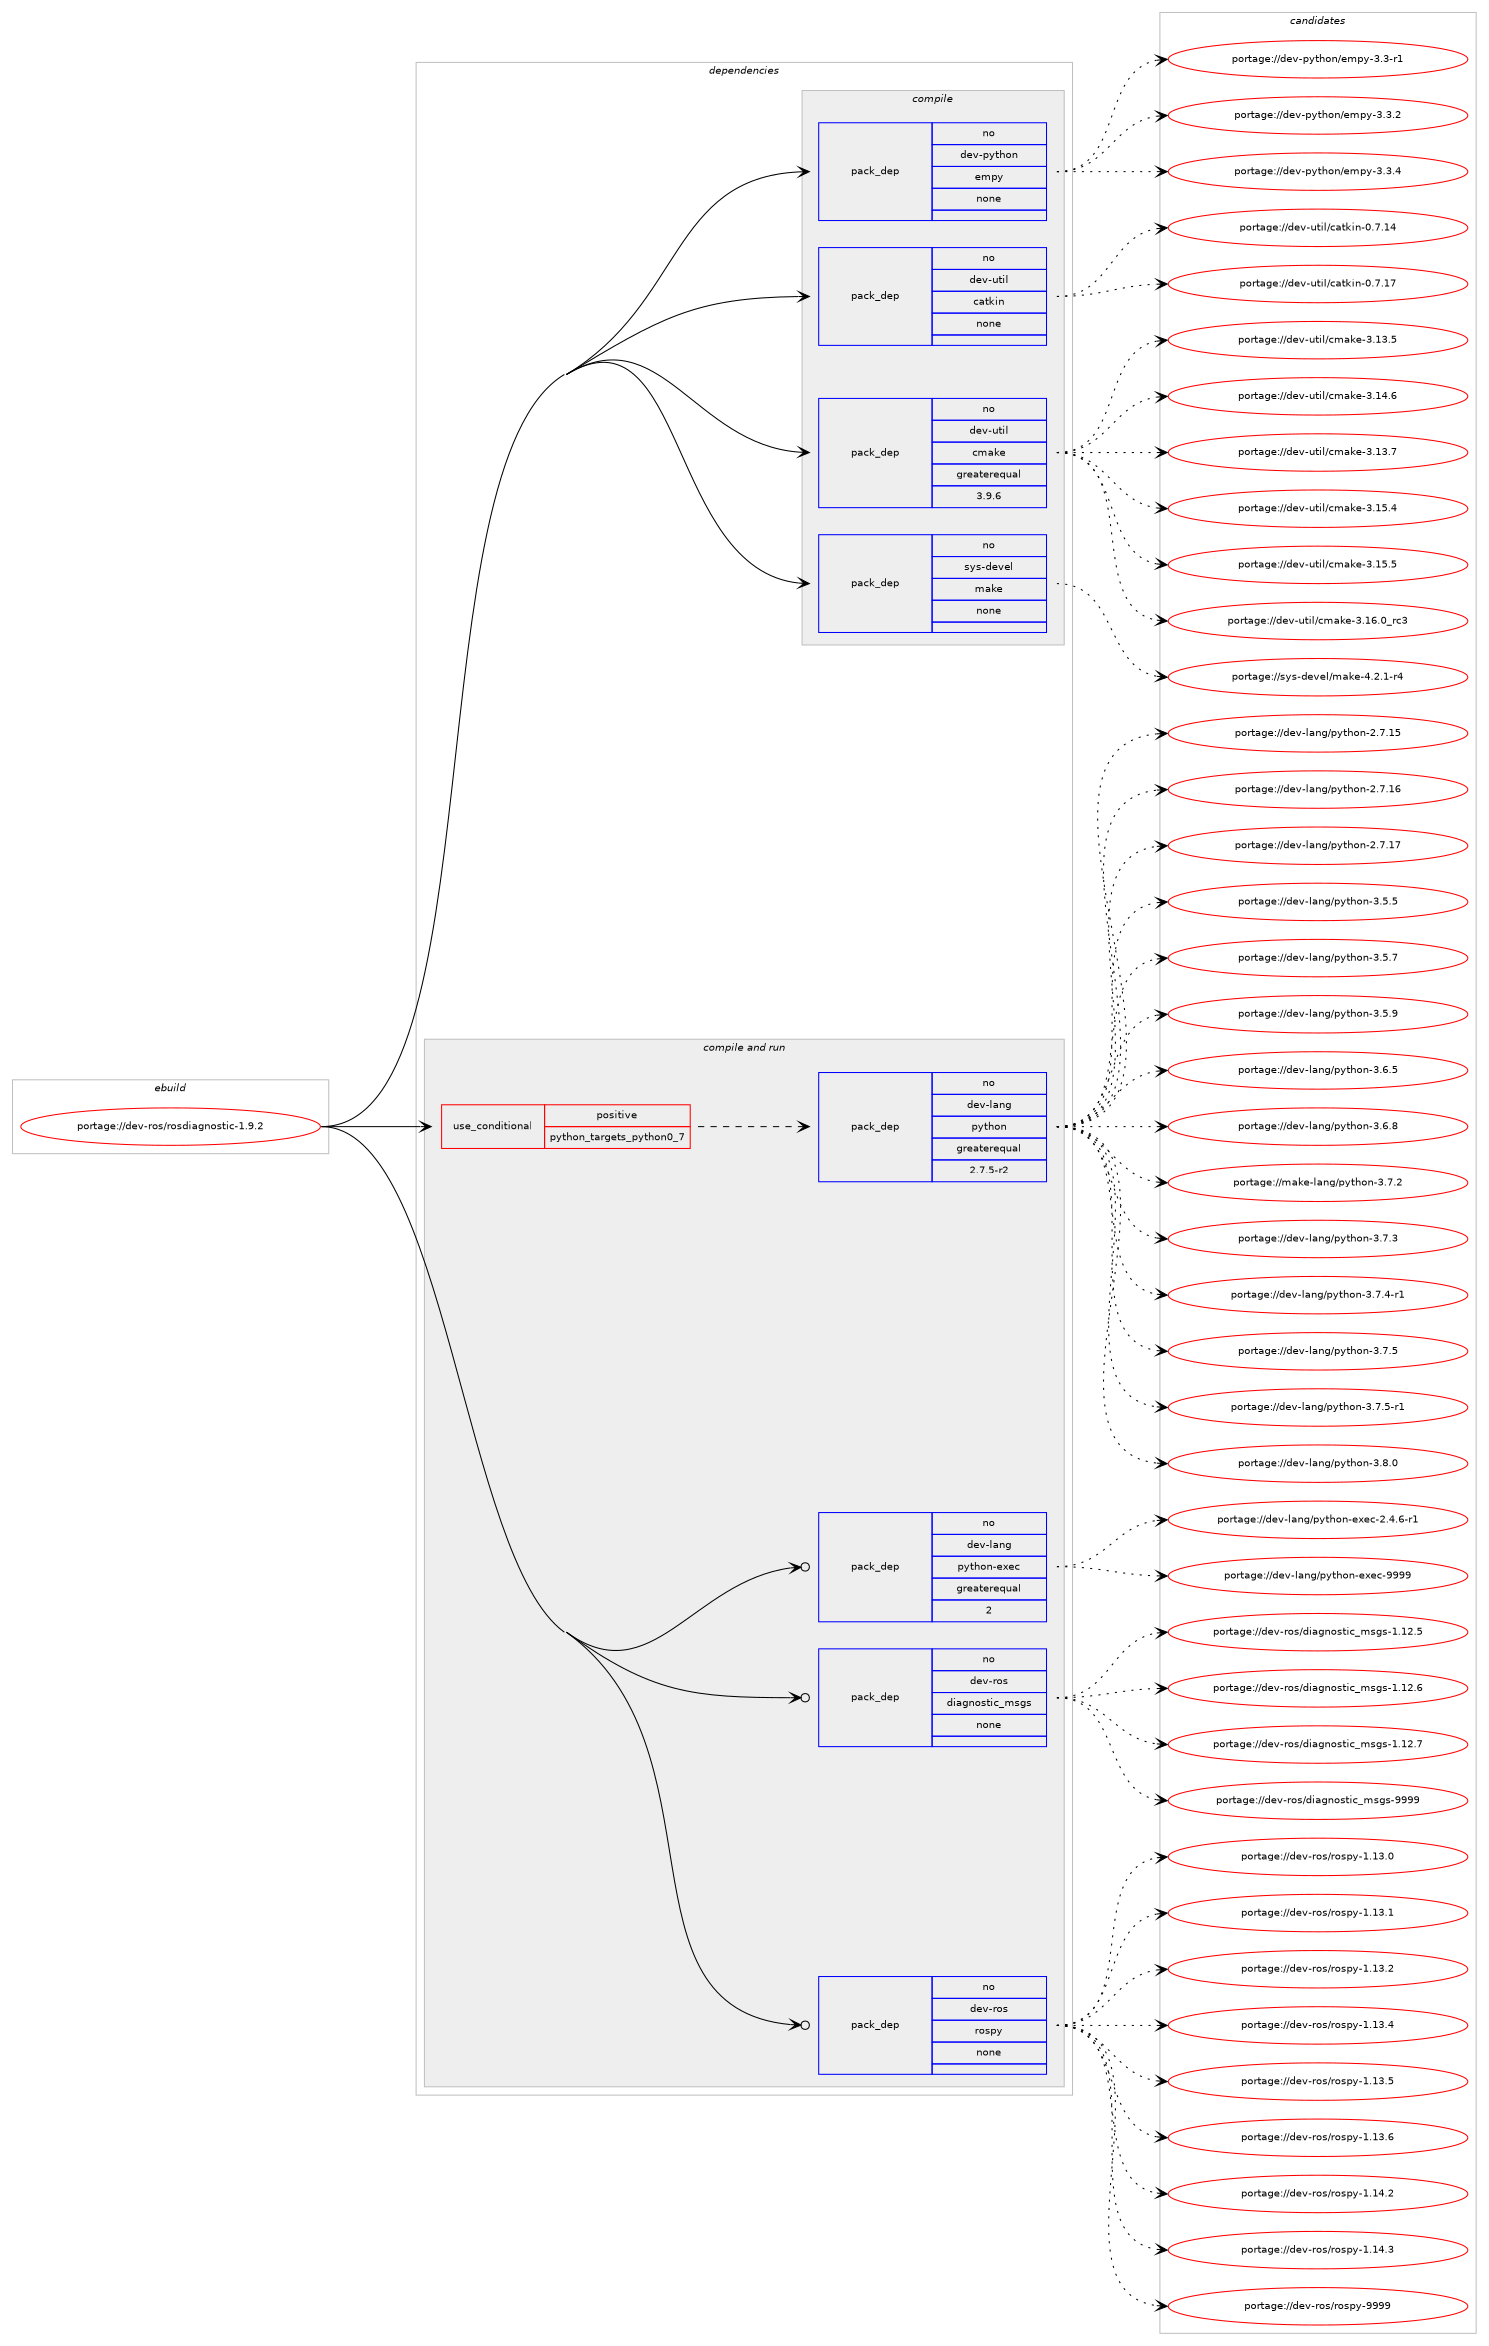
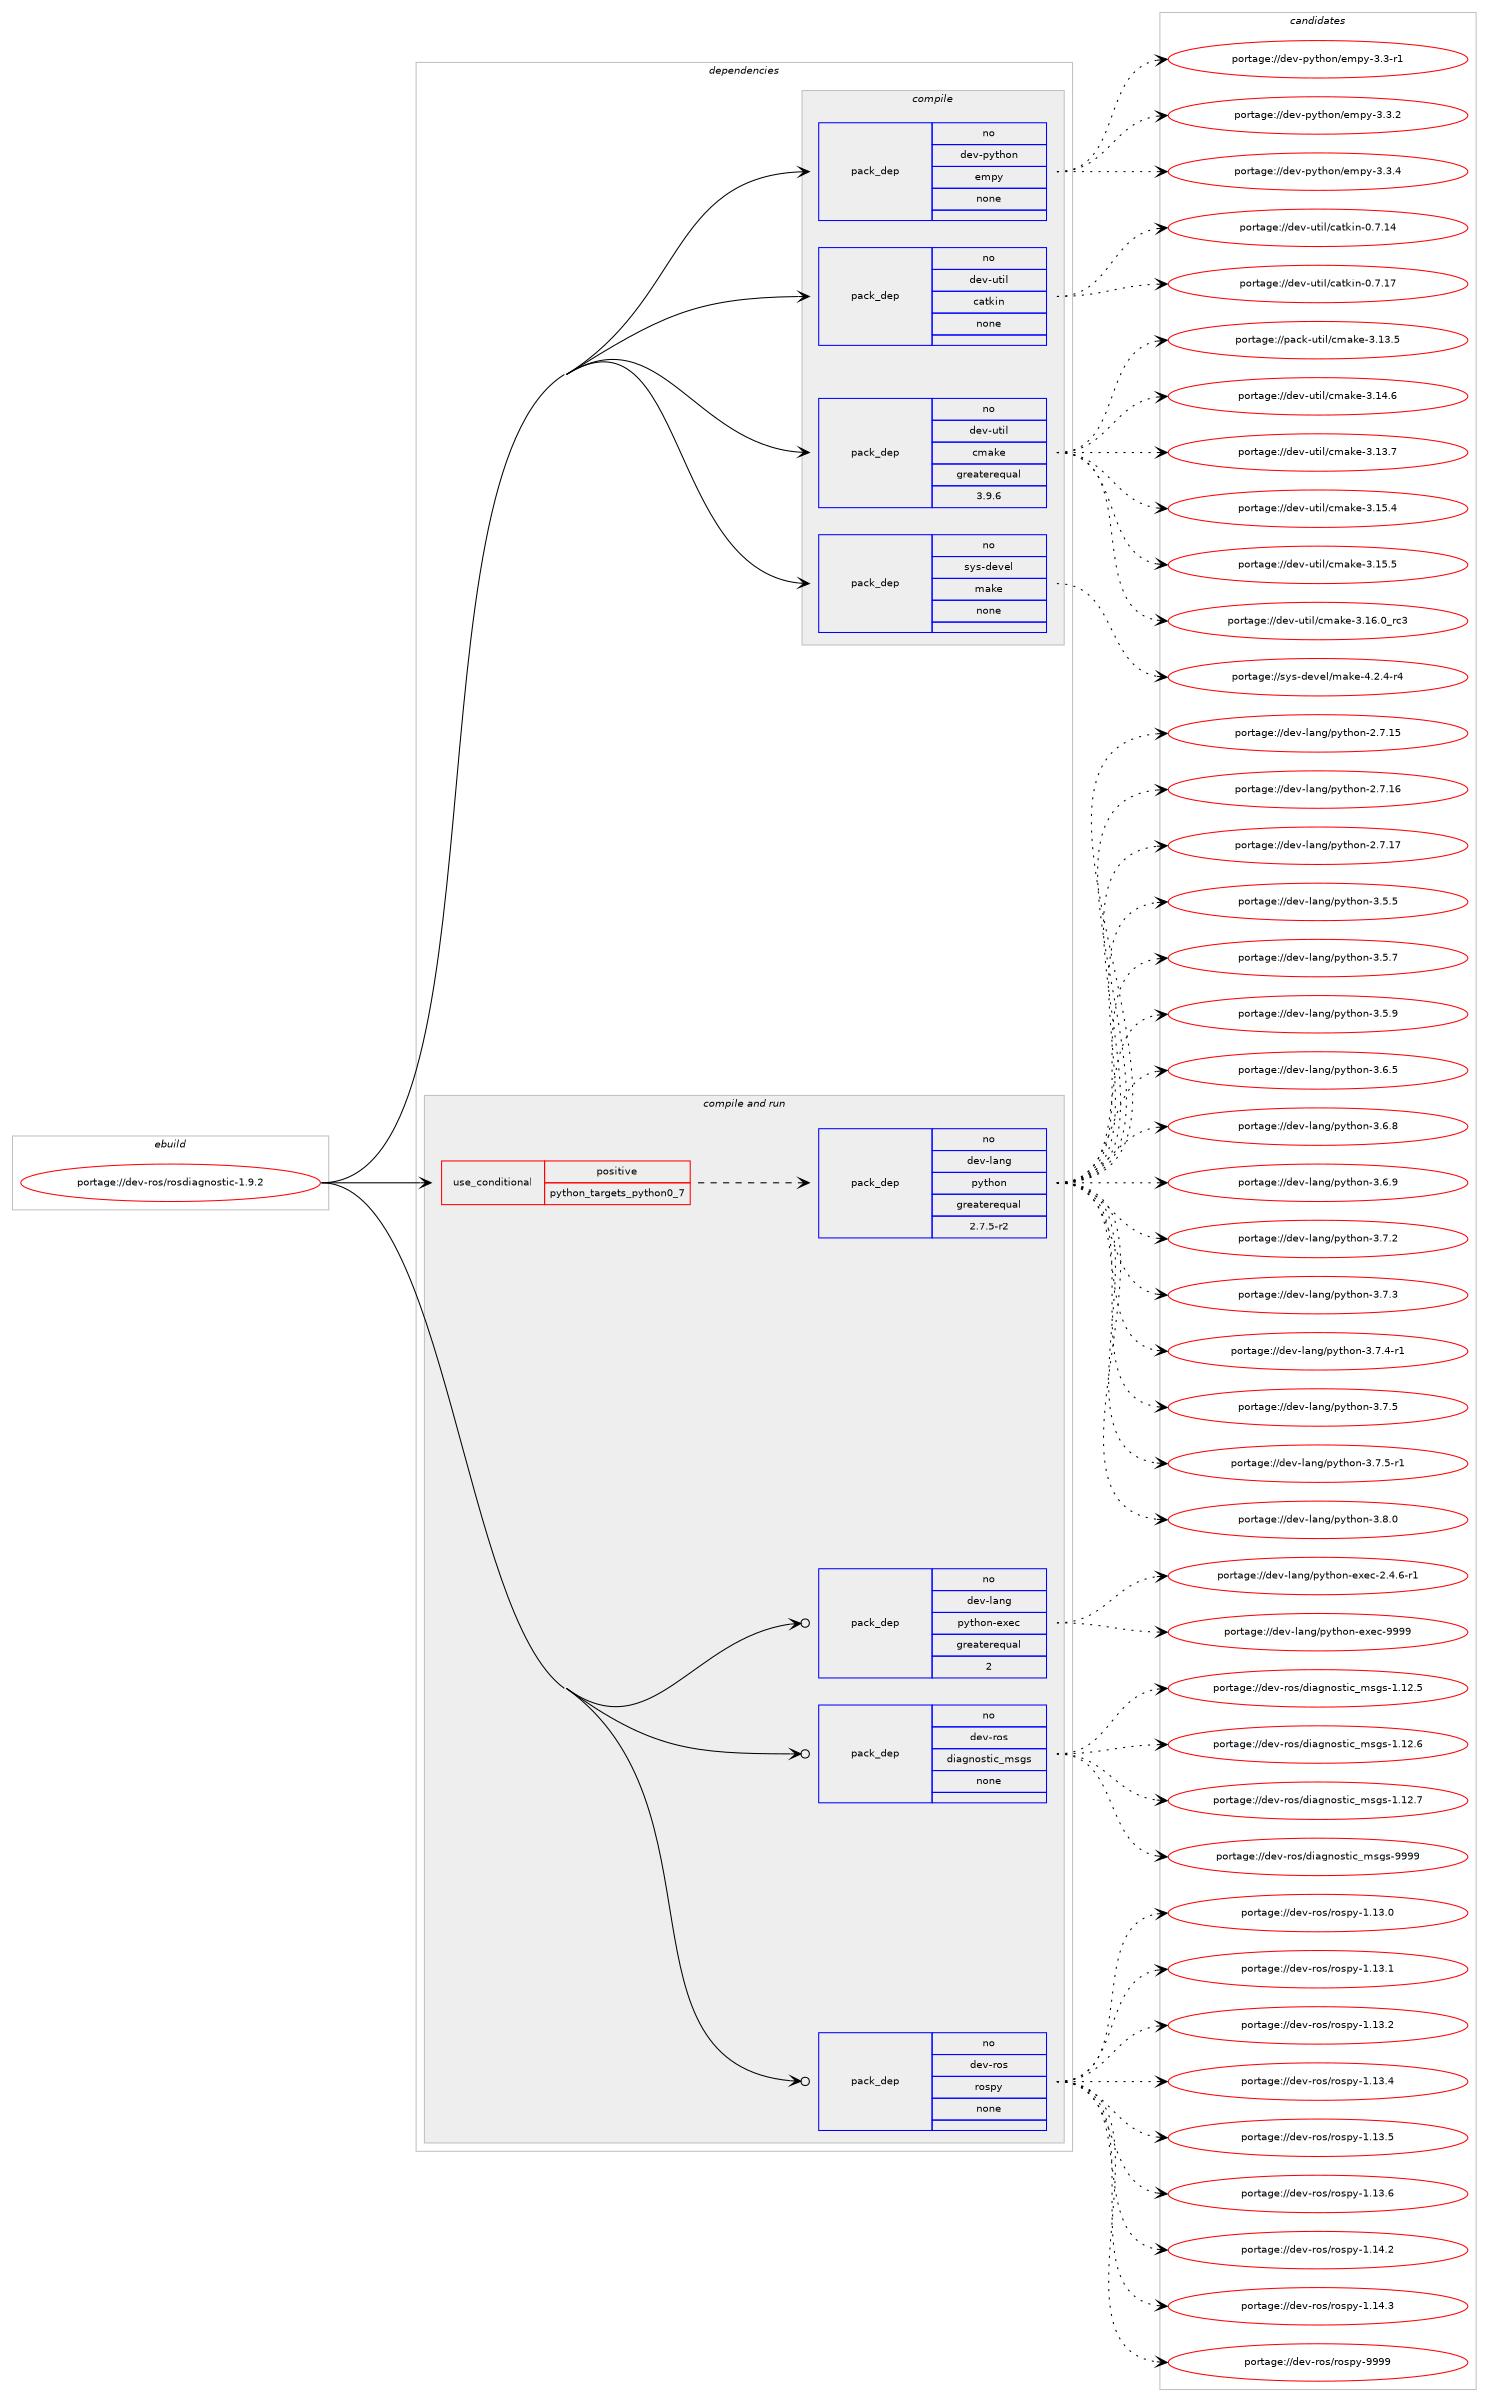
(1318, 340) -> (1318, 340)
(1318, 677) -> (1318, 677)
none -> (1318, 1183)
(1318, 1183) -> (1318, 1239)
